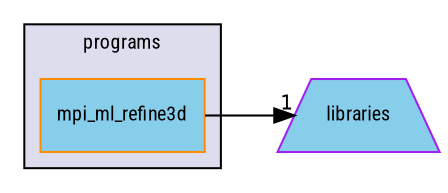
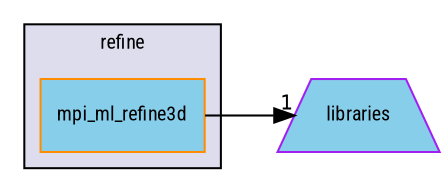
(123, 44) -> (123, 44)
